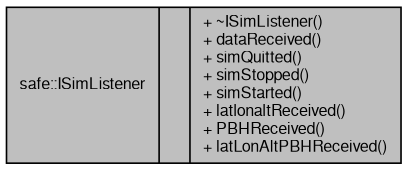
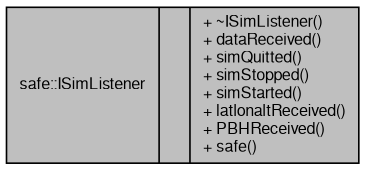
(295, 147) -> (231, 147)
